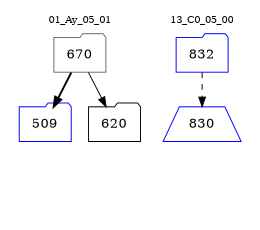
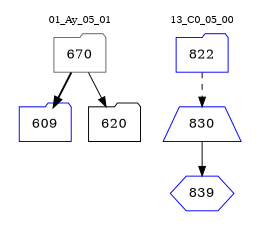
(202, 55) -> (202, 55)
(45, 124) -> (45, 124)
none -> (202, 193)
